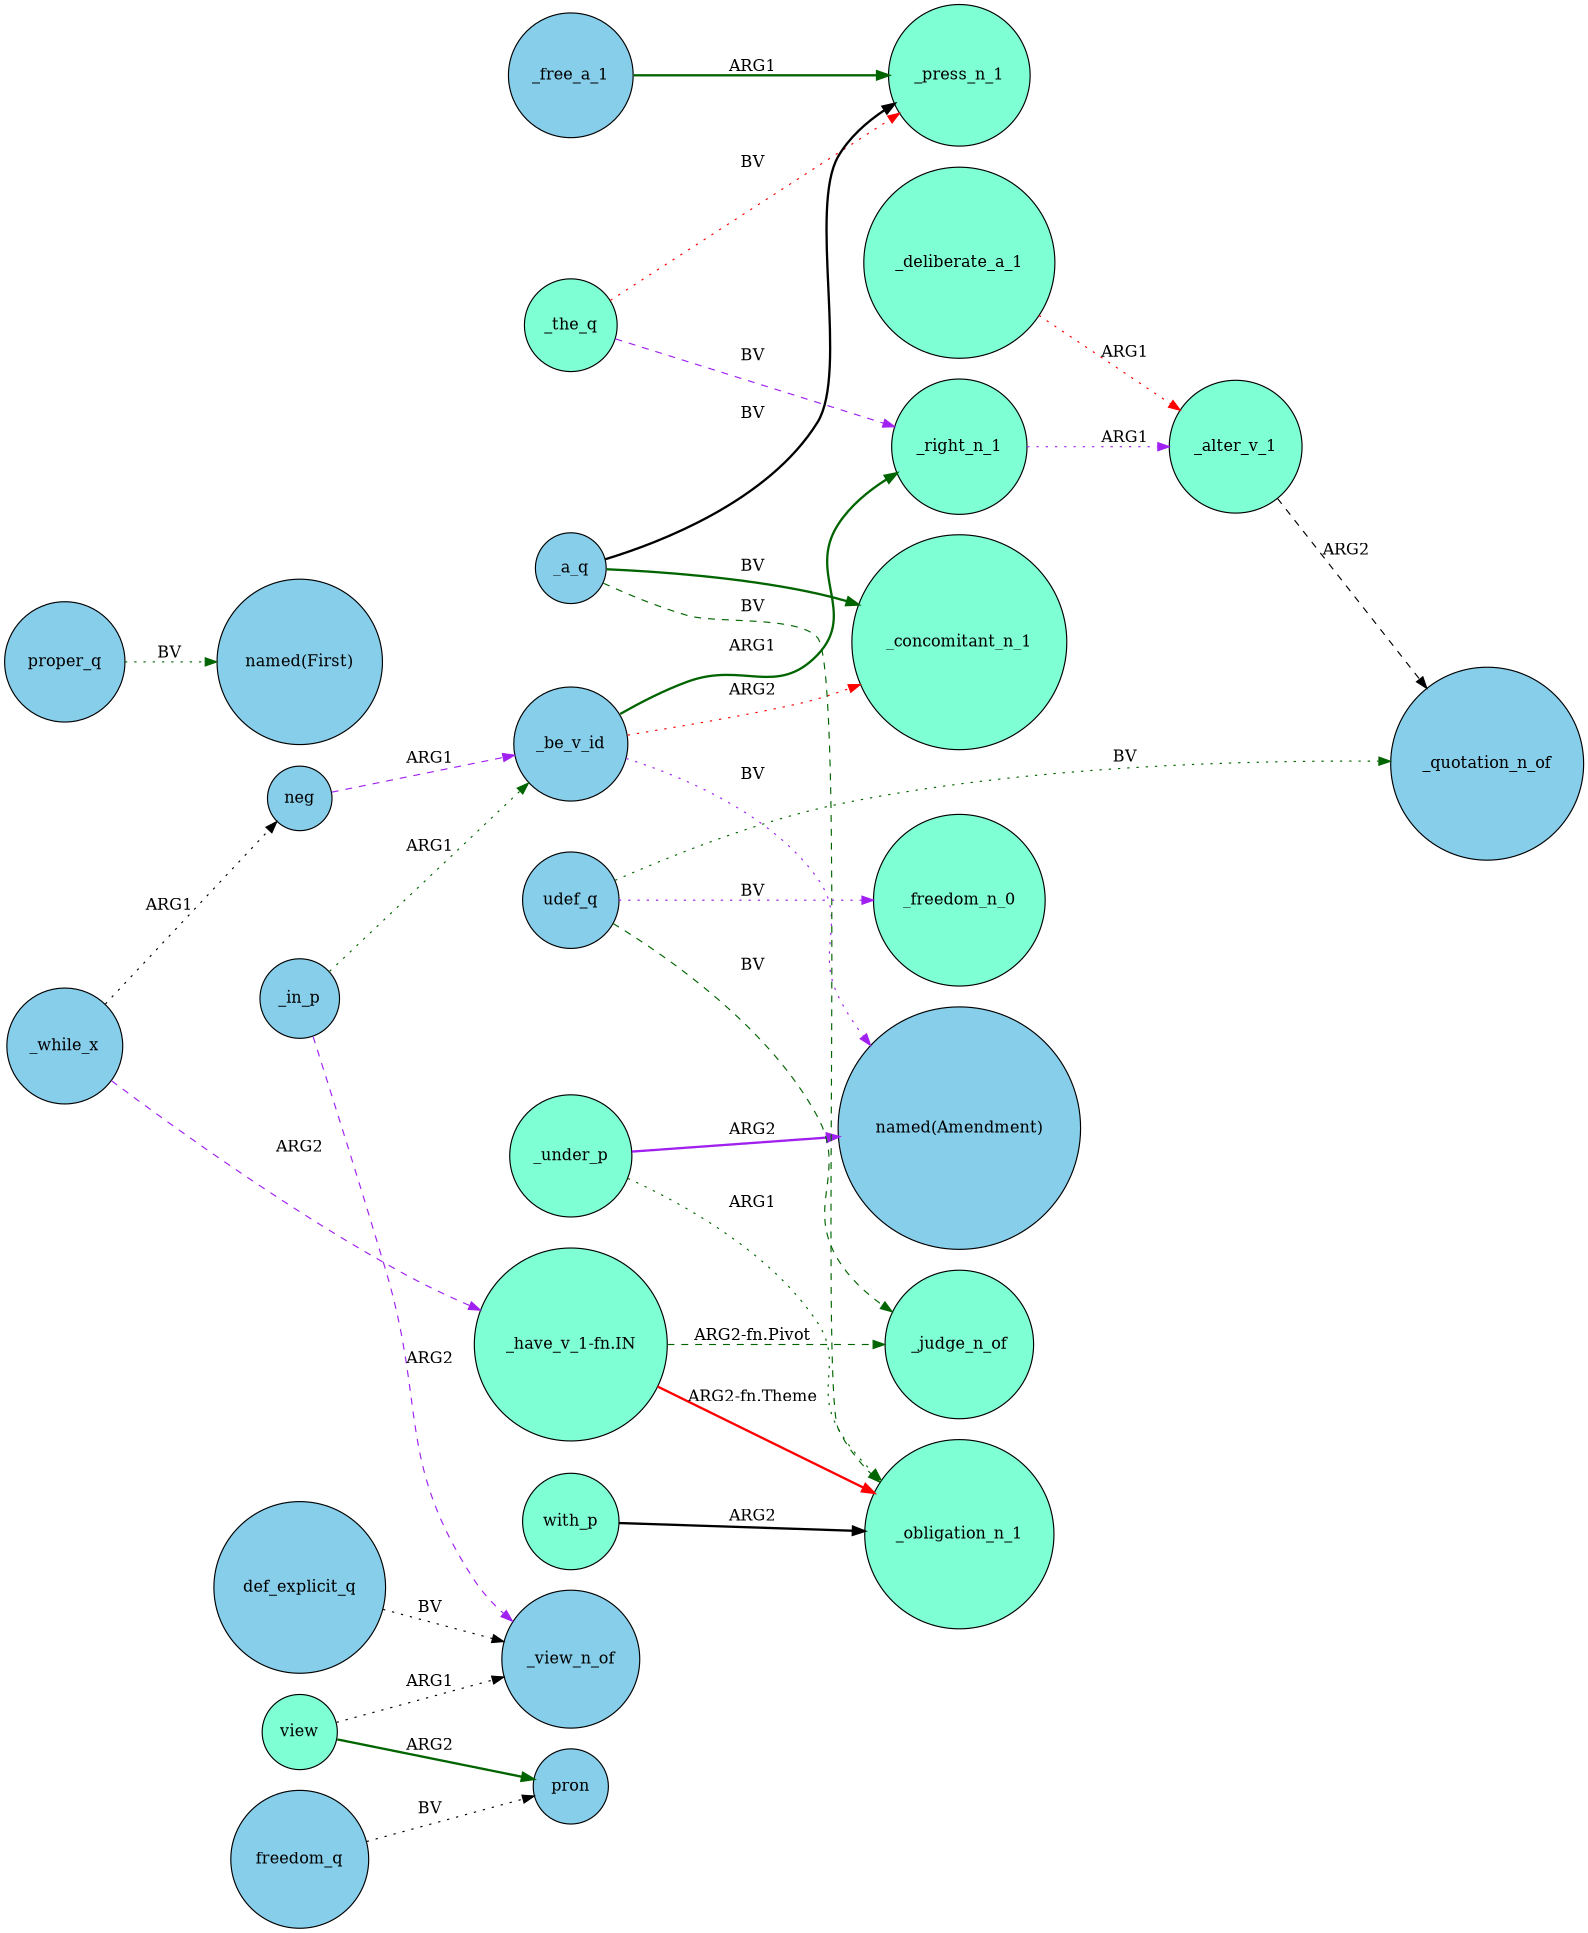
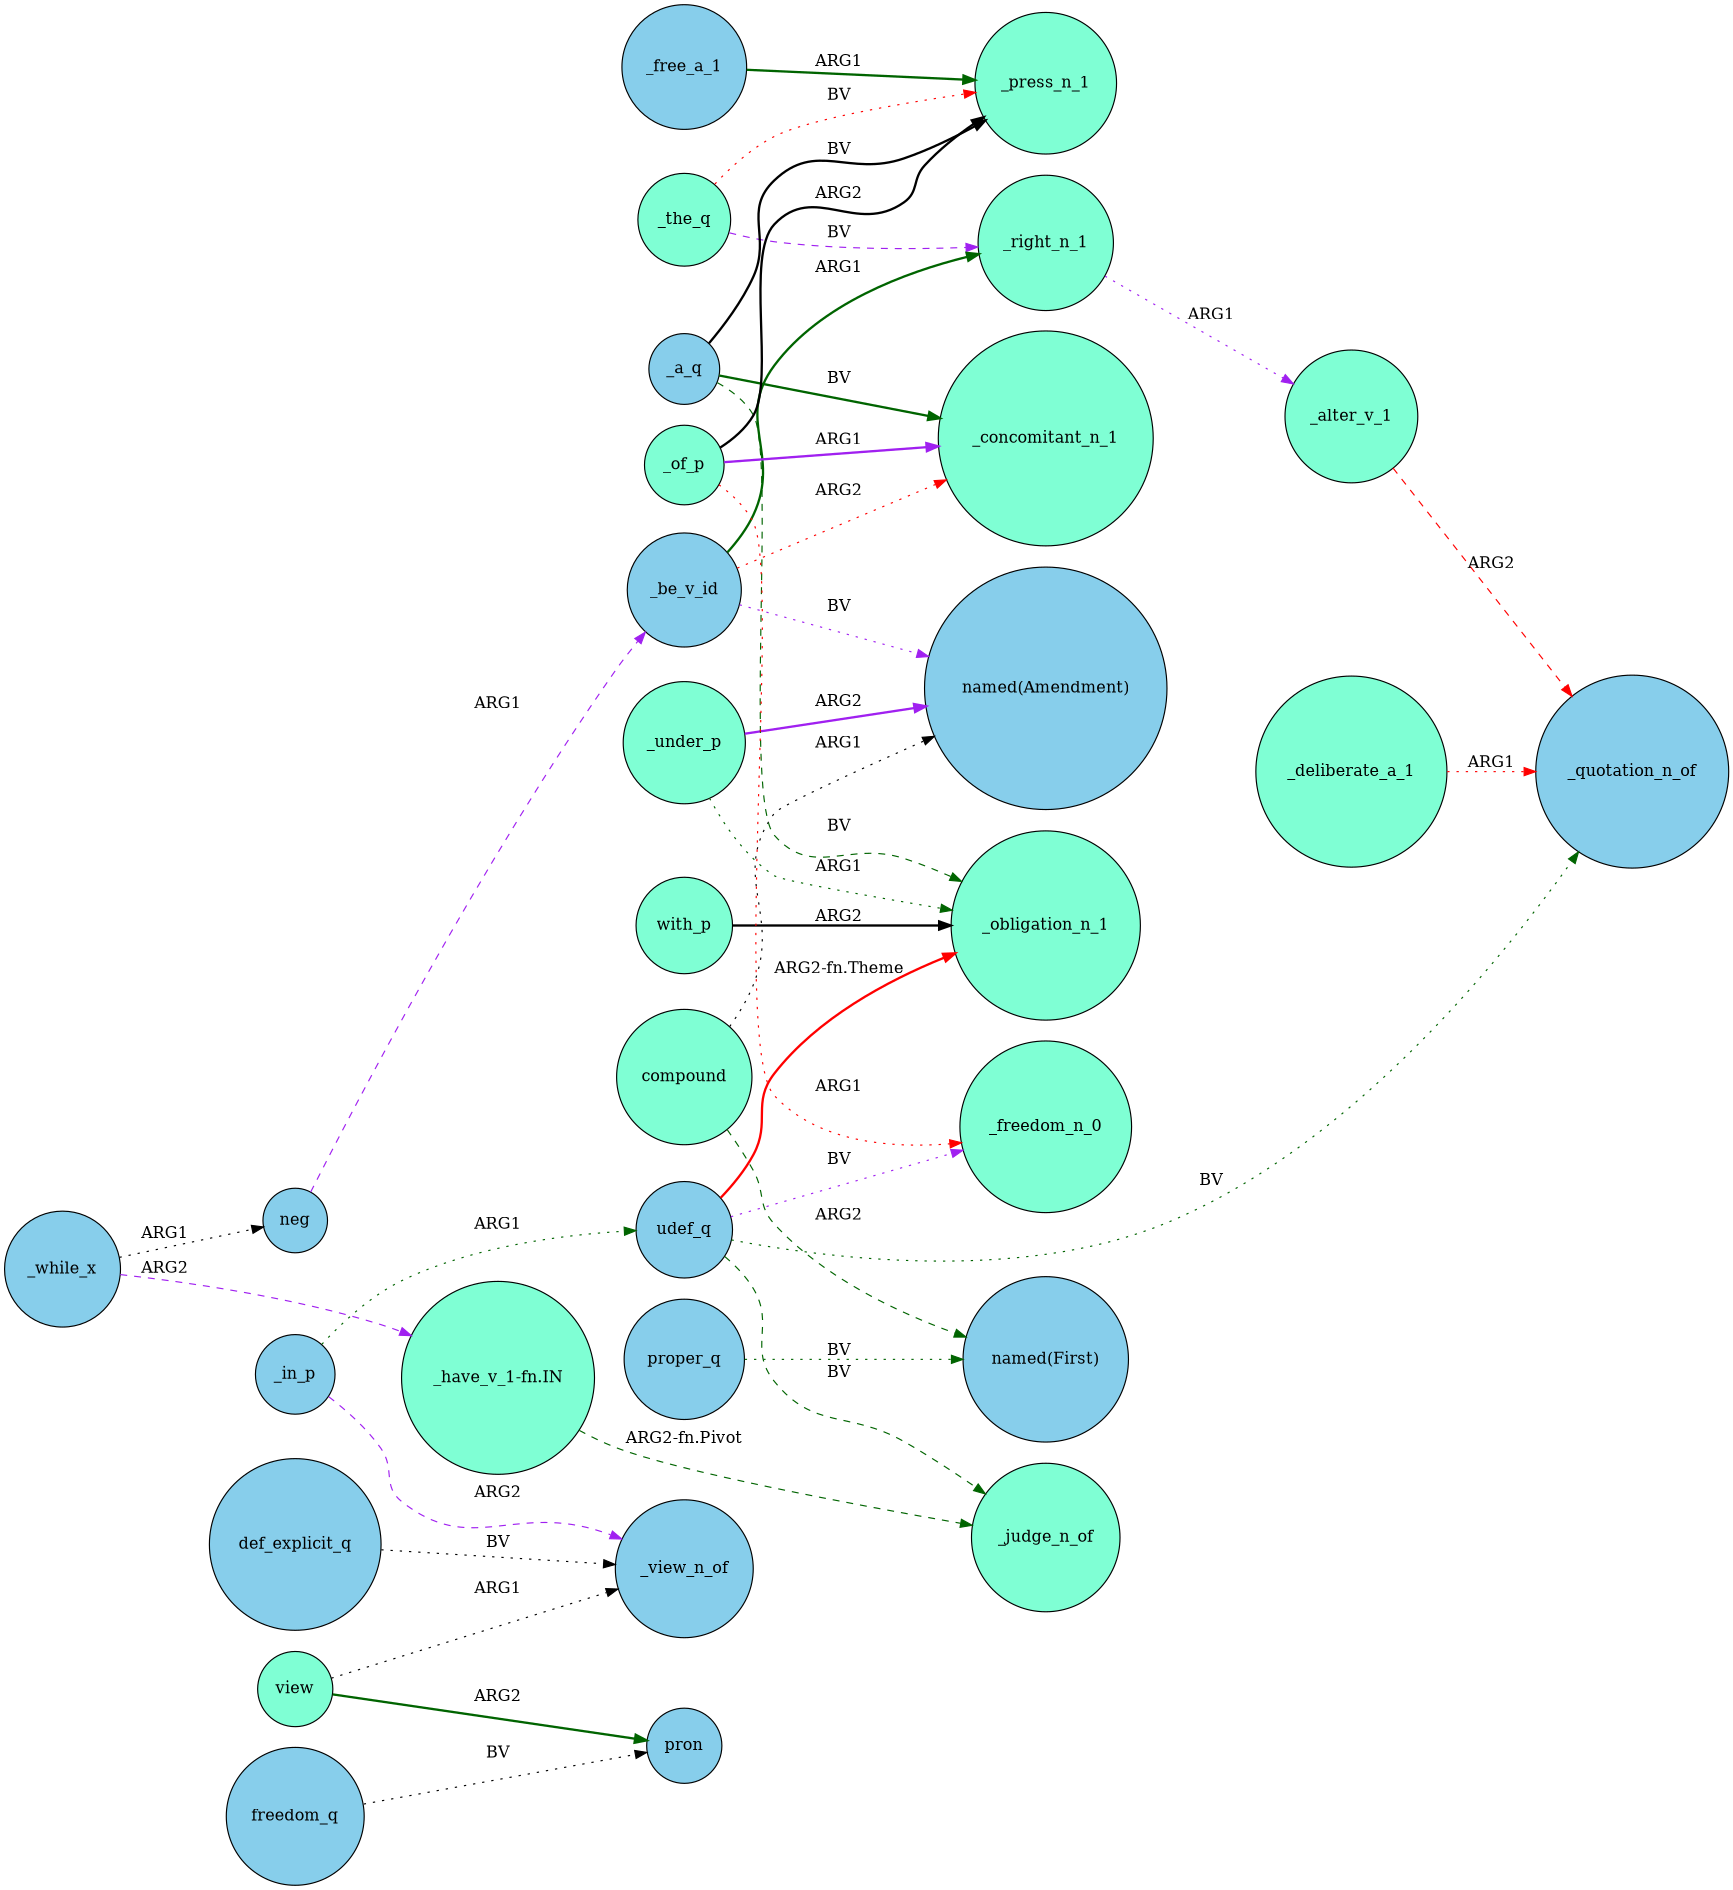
(1105, 360) -> (1486, 772)
none -> (684, 465)
(1348, 589) -> (1479, 577)
(425, 881) -> (461, 1258)
none -> (684, 1077)
(760, 1437) -> (797, 1048)
